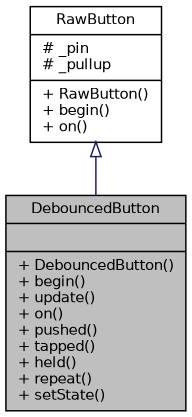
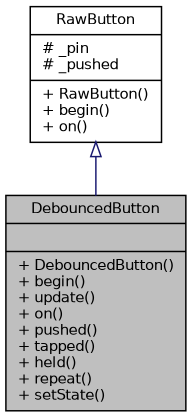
(77, 65) -> (80, 65)
